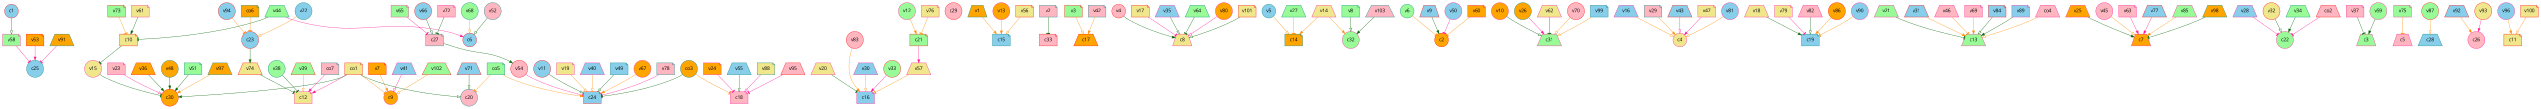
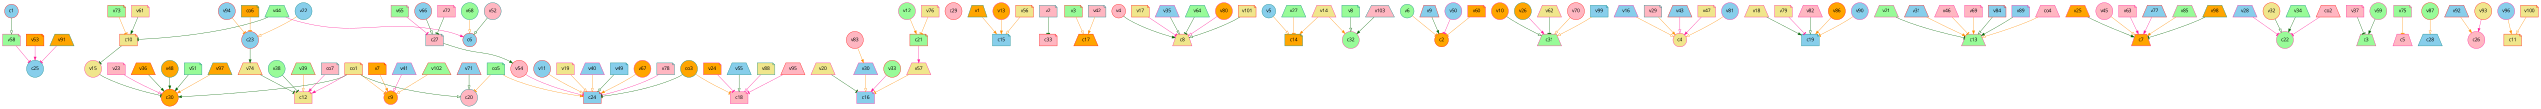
(849, 70) -> (860, 54)
(564, 83) -> (564, 83)
